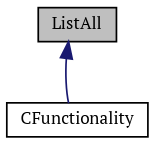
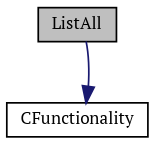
(66, 81) -> (89, 64)
